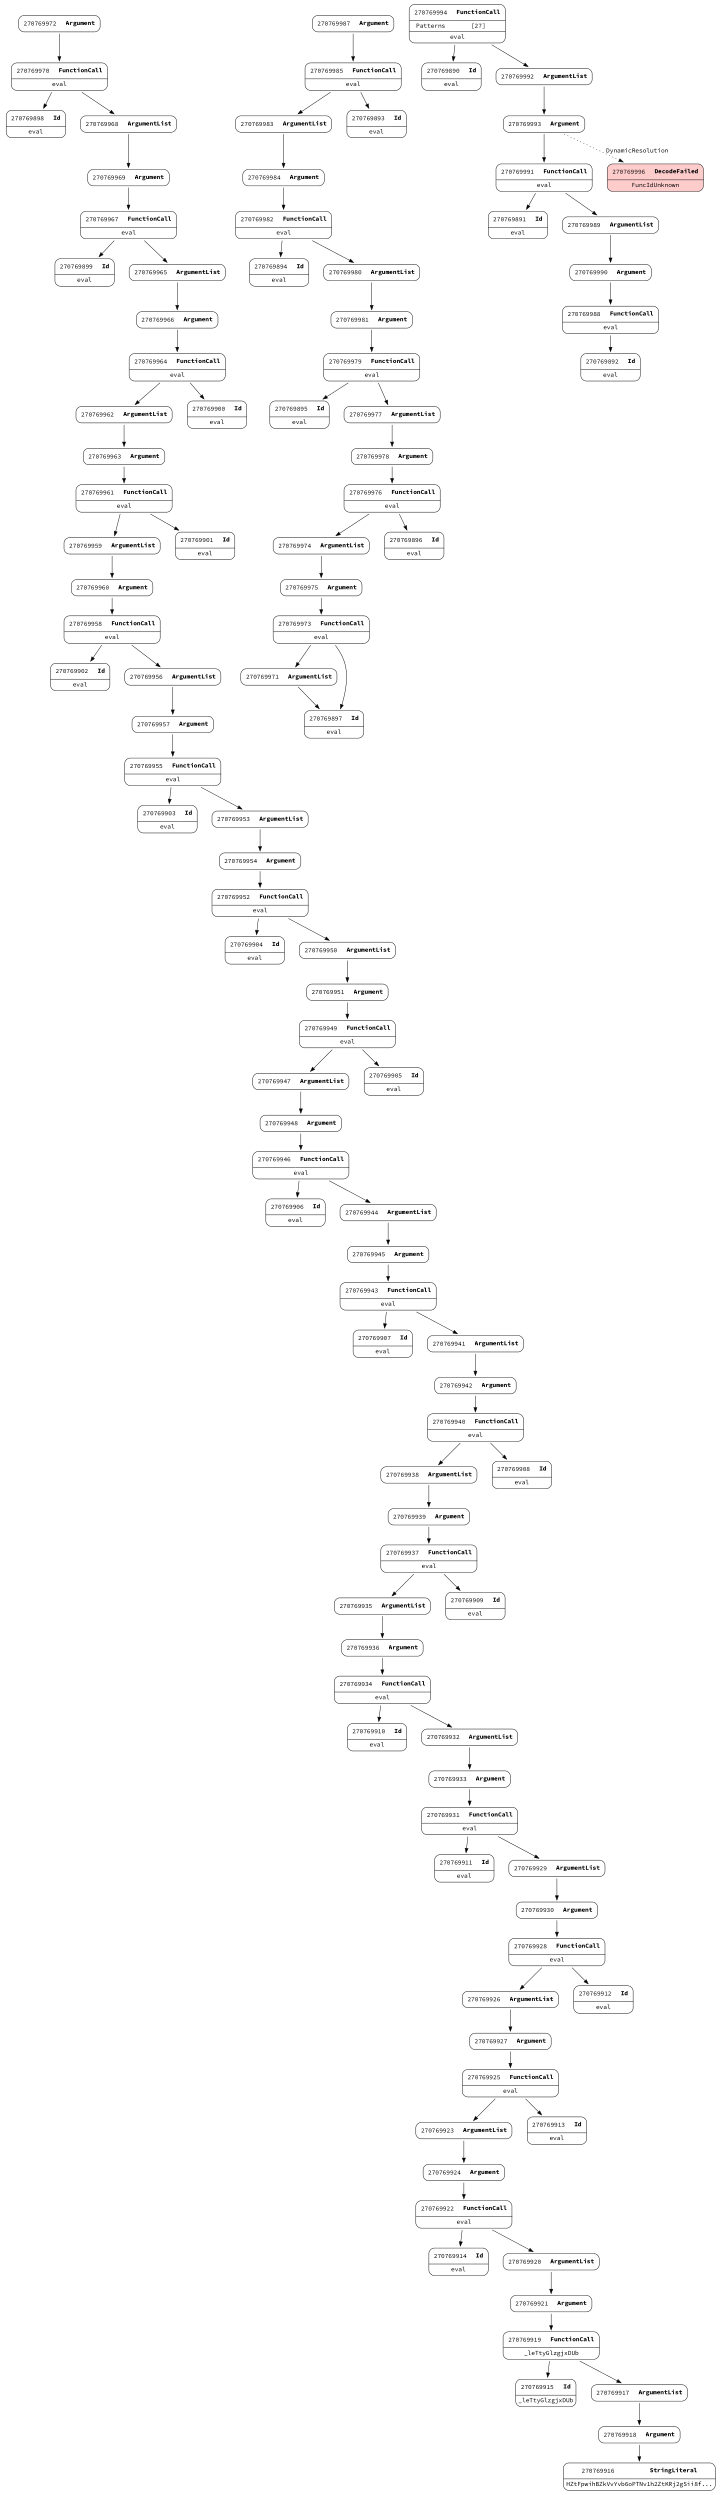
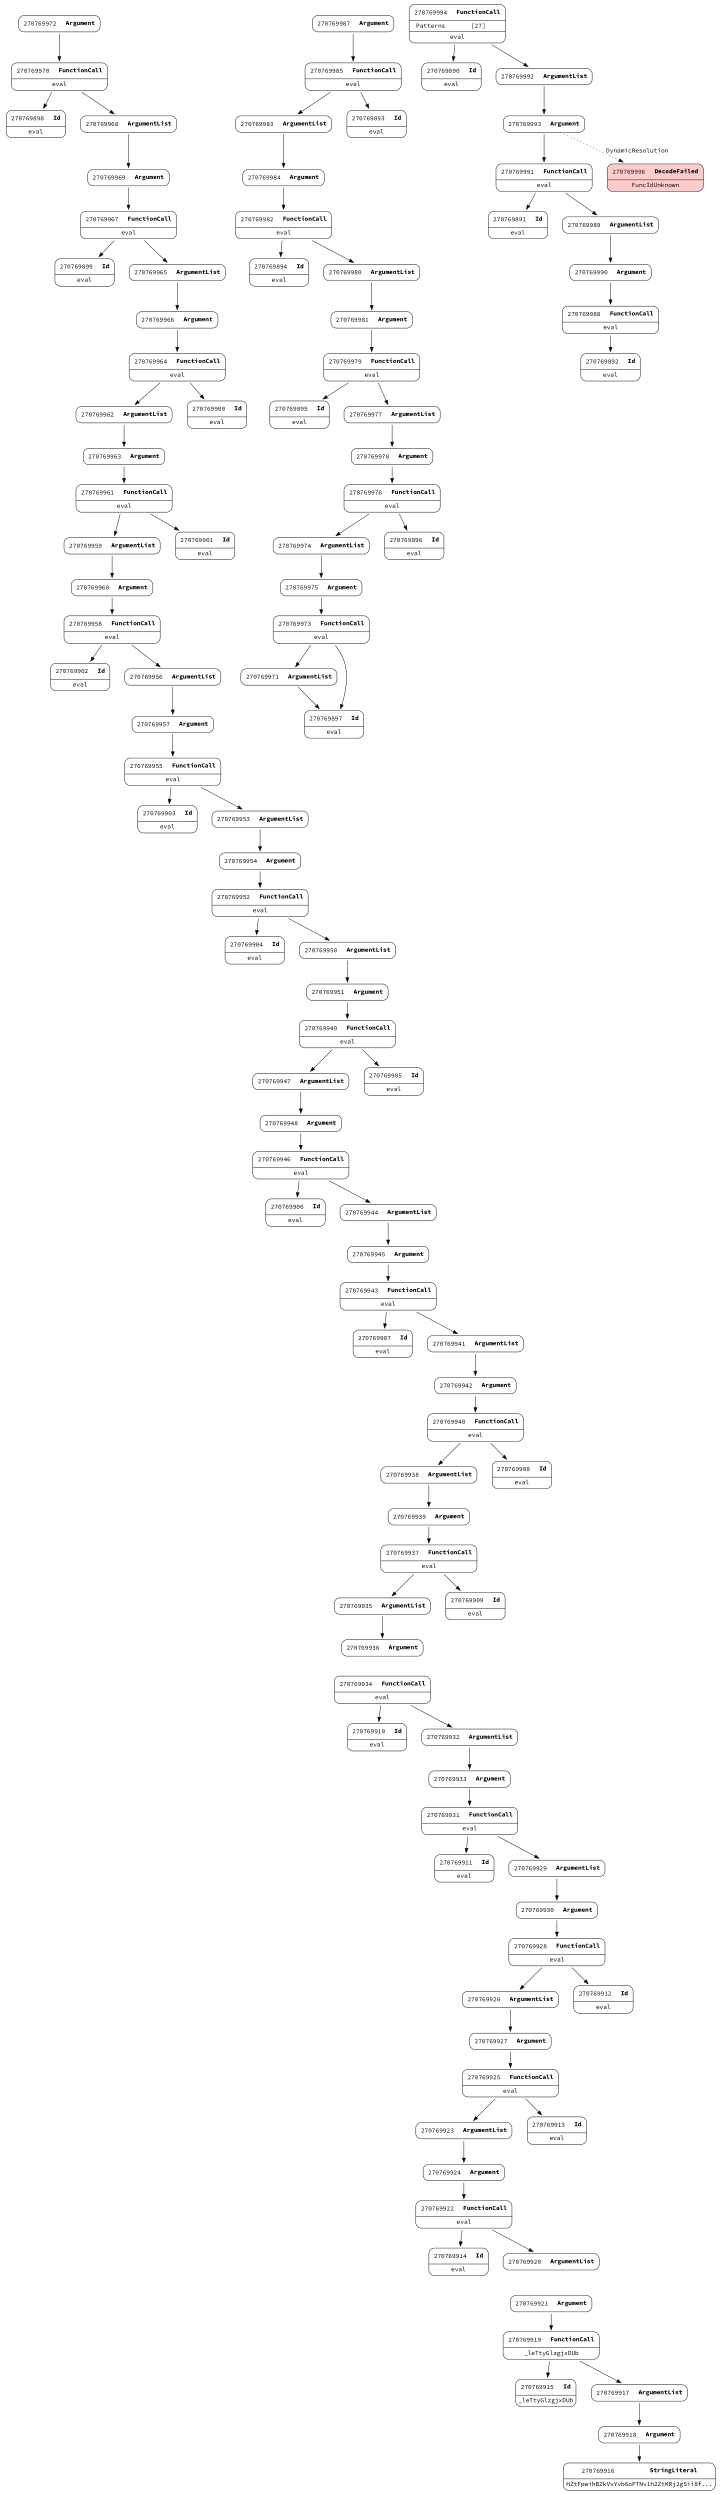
(382, 1664) -> none
(551, 2281) -> none
